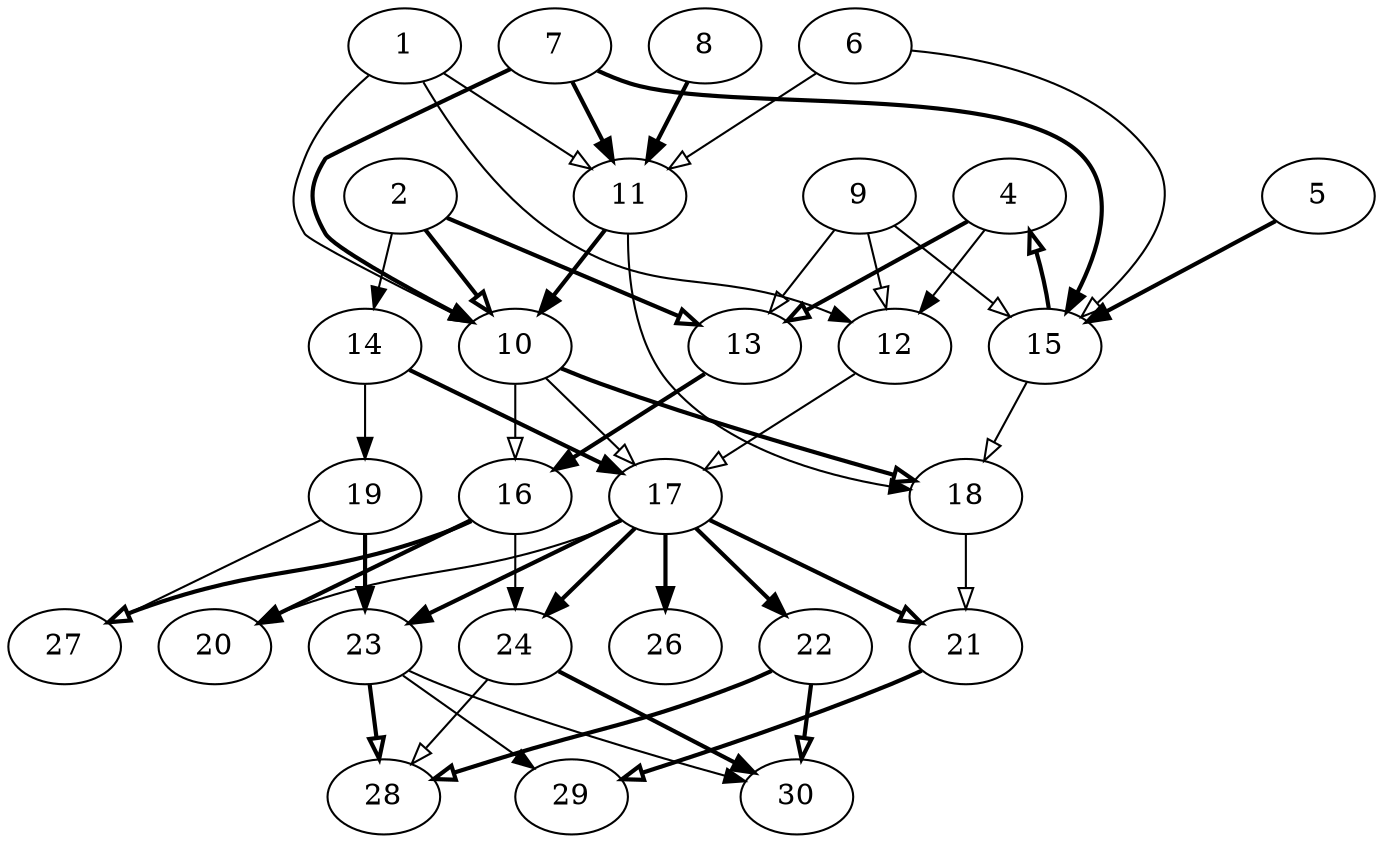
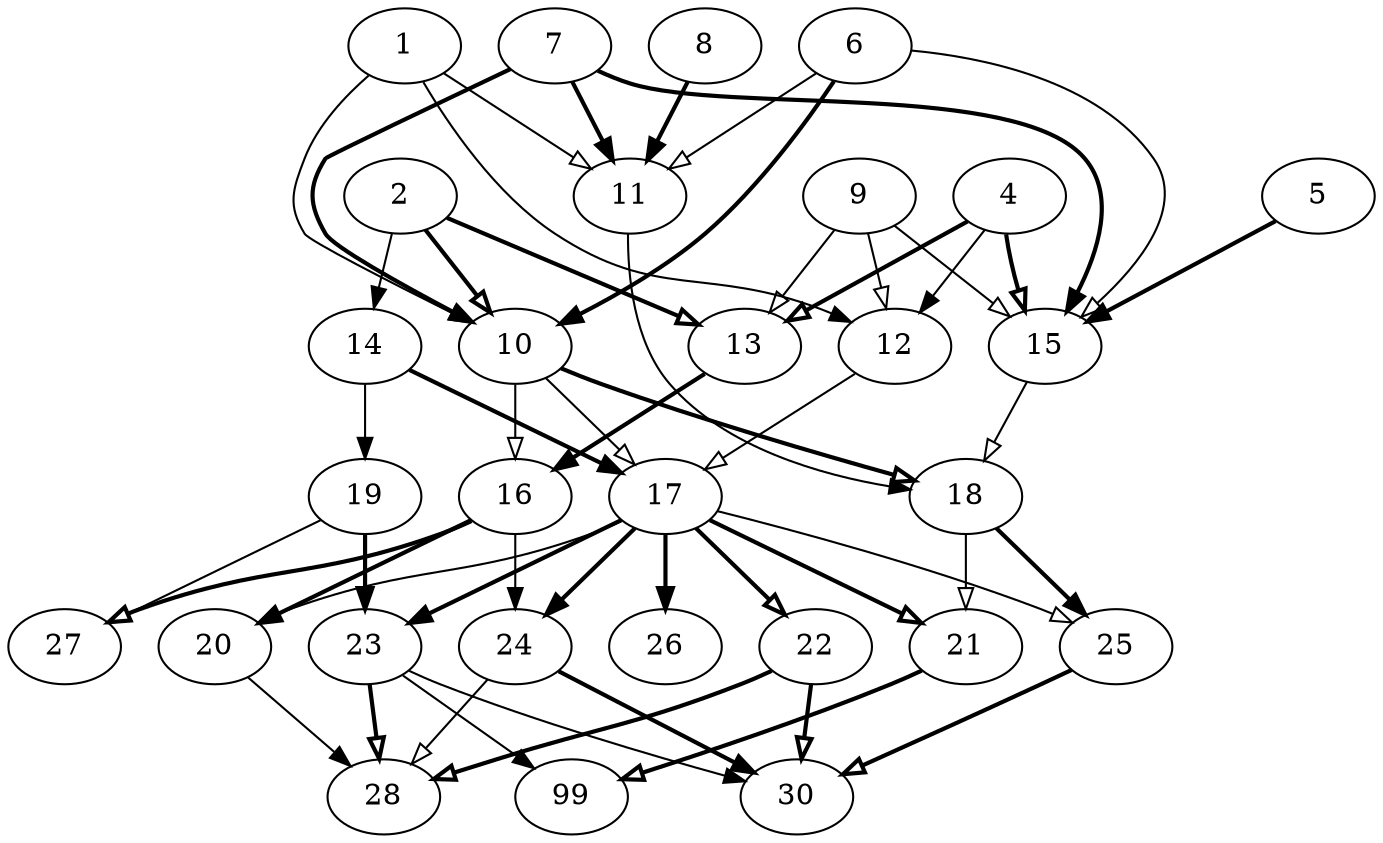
(579, 263) -> (724, 217)
(1043, 280) -> (1011, 263)
(733, 564) -> (733, 564)
none -> (1116, 647)
none -> (291, 715)
(572, 797) -> (572, 797)
